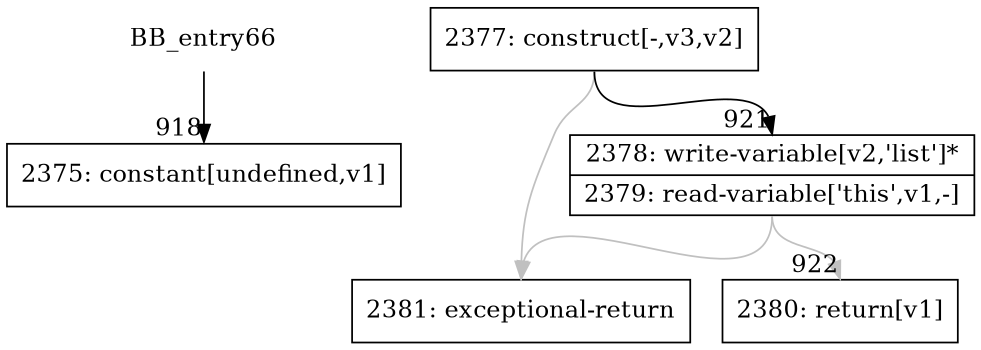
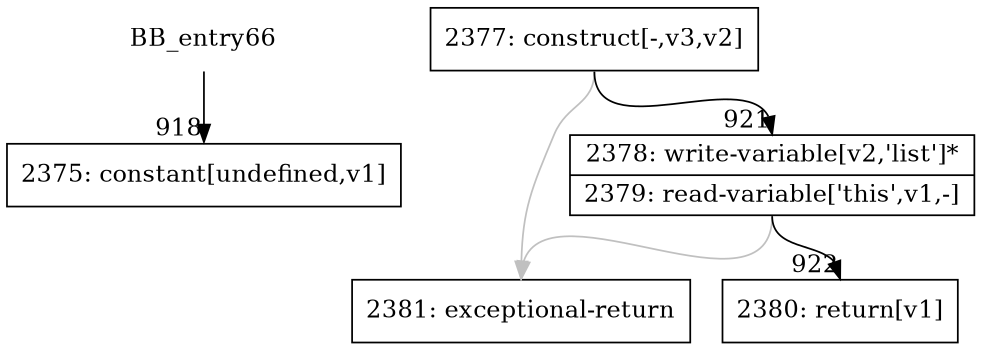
(798, 245) -> (798, 245)
